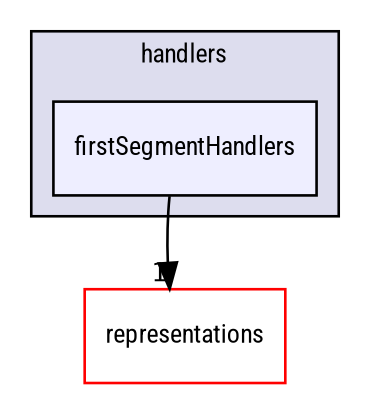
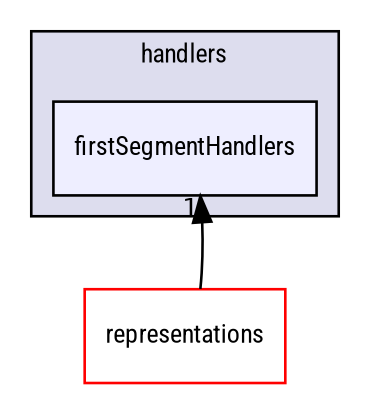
(168, 233) -> (202, 256)
